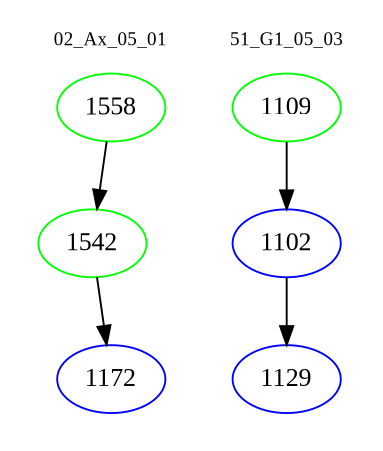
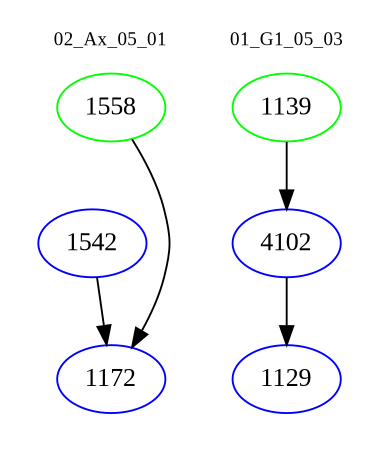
(288, 41) -> (288, 41)
(287, 108) -> (287, 108)
(103, 166) -> (169, 234)
(92, 243) -> (92, 243)
(287, 243) -> (287, 243)
